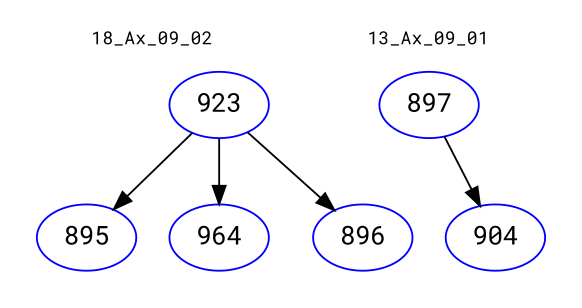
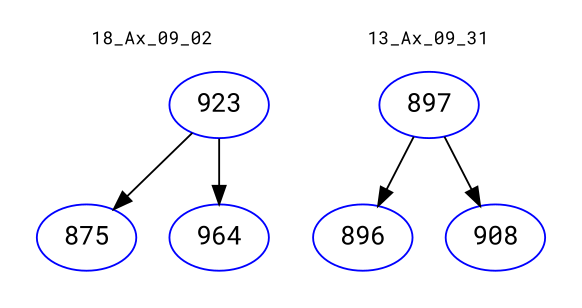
(429, 40) -> (429, 40)
(271, 154) -> (400, 163)
(87, 238) -> (87, 238)
(495, 238) -> (495, 238)
